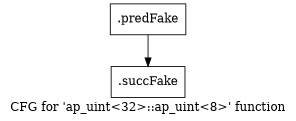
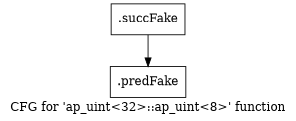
(148, 46) -> (148, 46)
